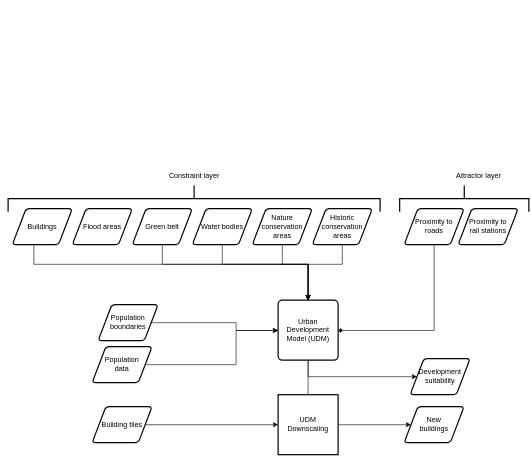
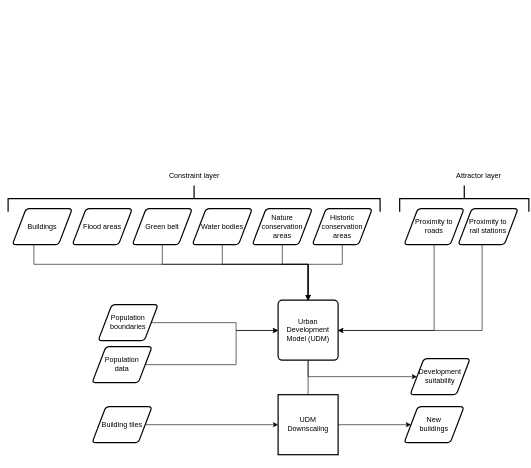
none -> (482, 310)
(434, 328) -> (434, 328)
